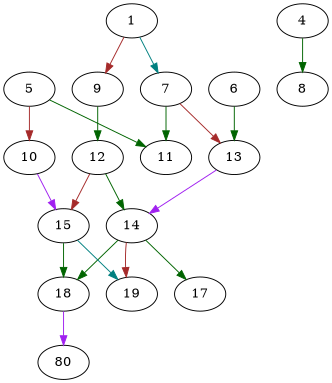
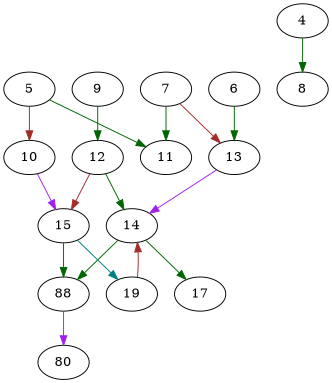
(132, 21) -> none
(126, 255) -> (138, 265)
(64, 294) -> (64, 294)
